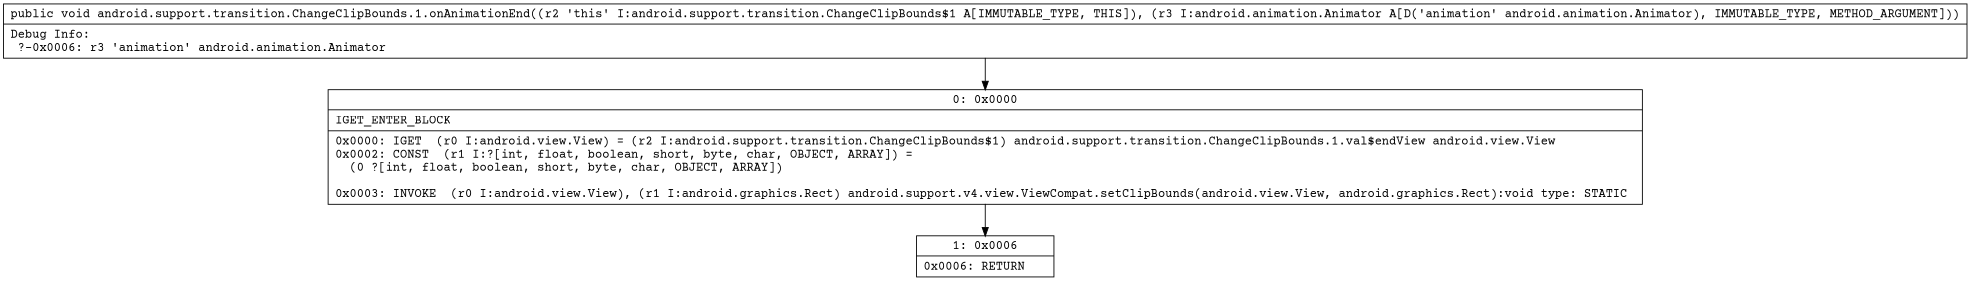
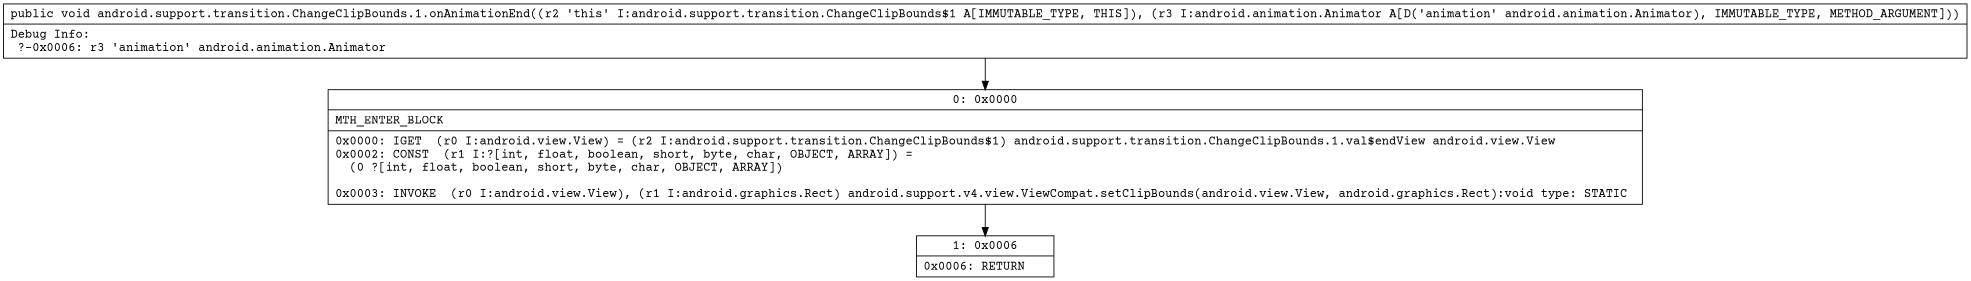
(393, 120) -> (389, 120)
